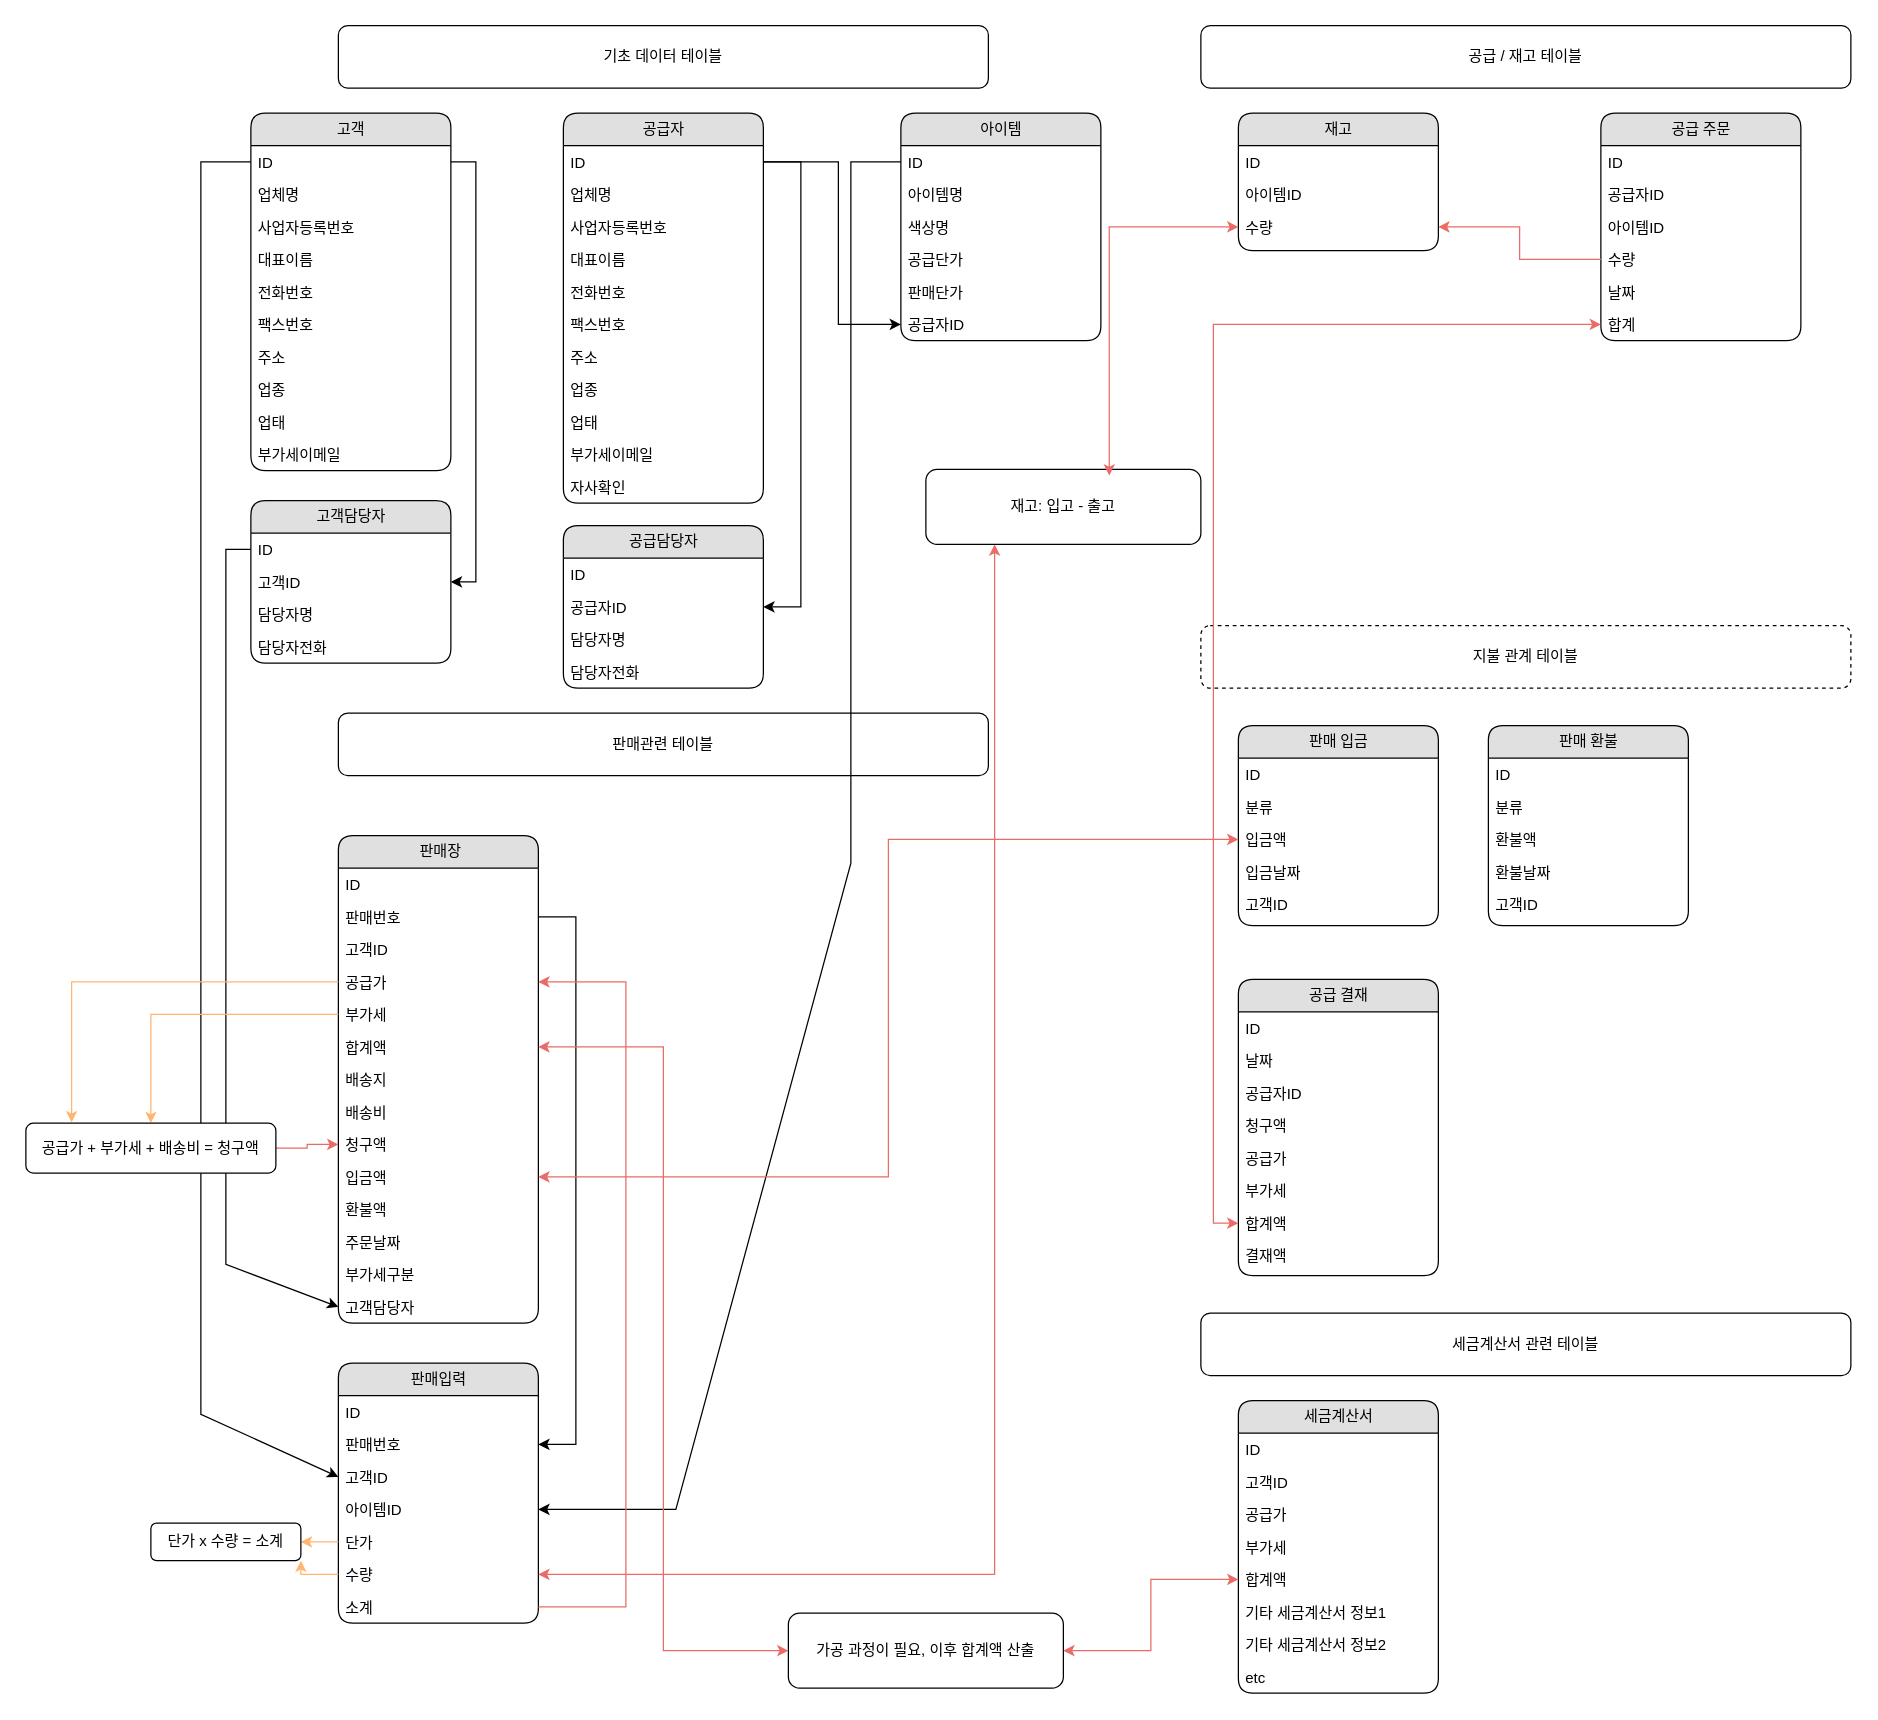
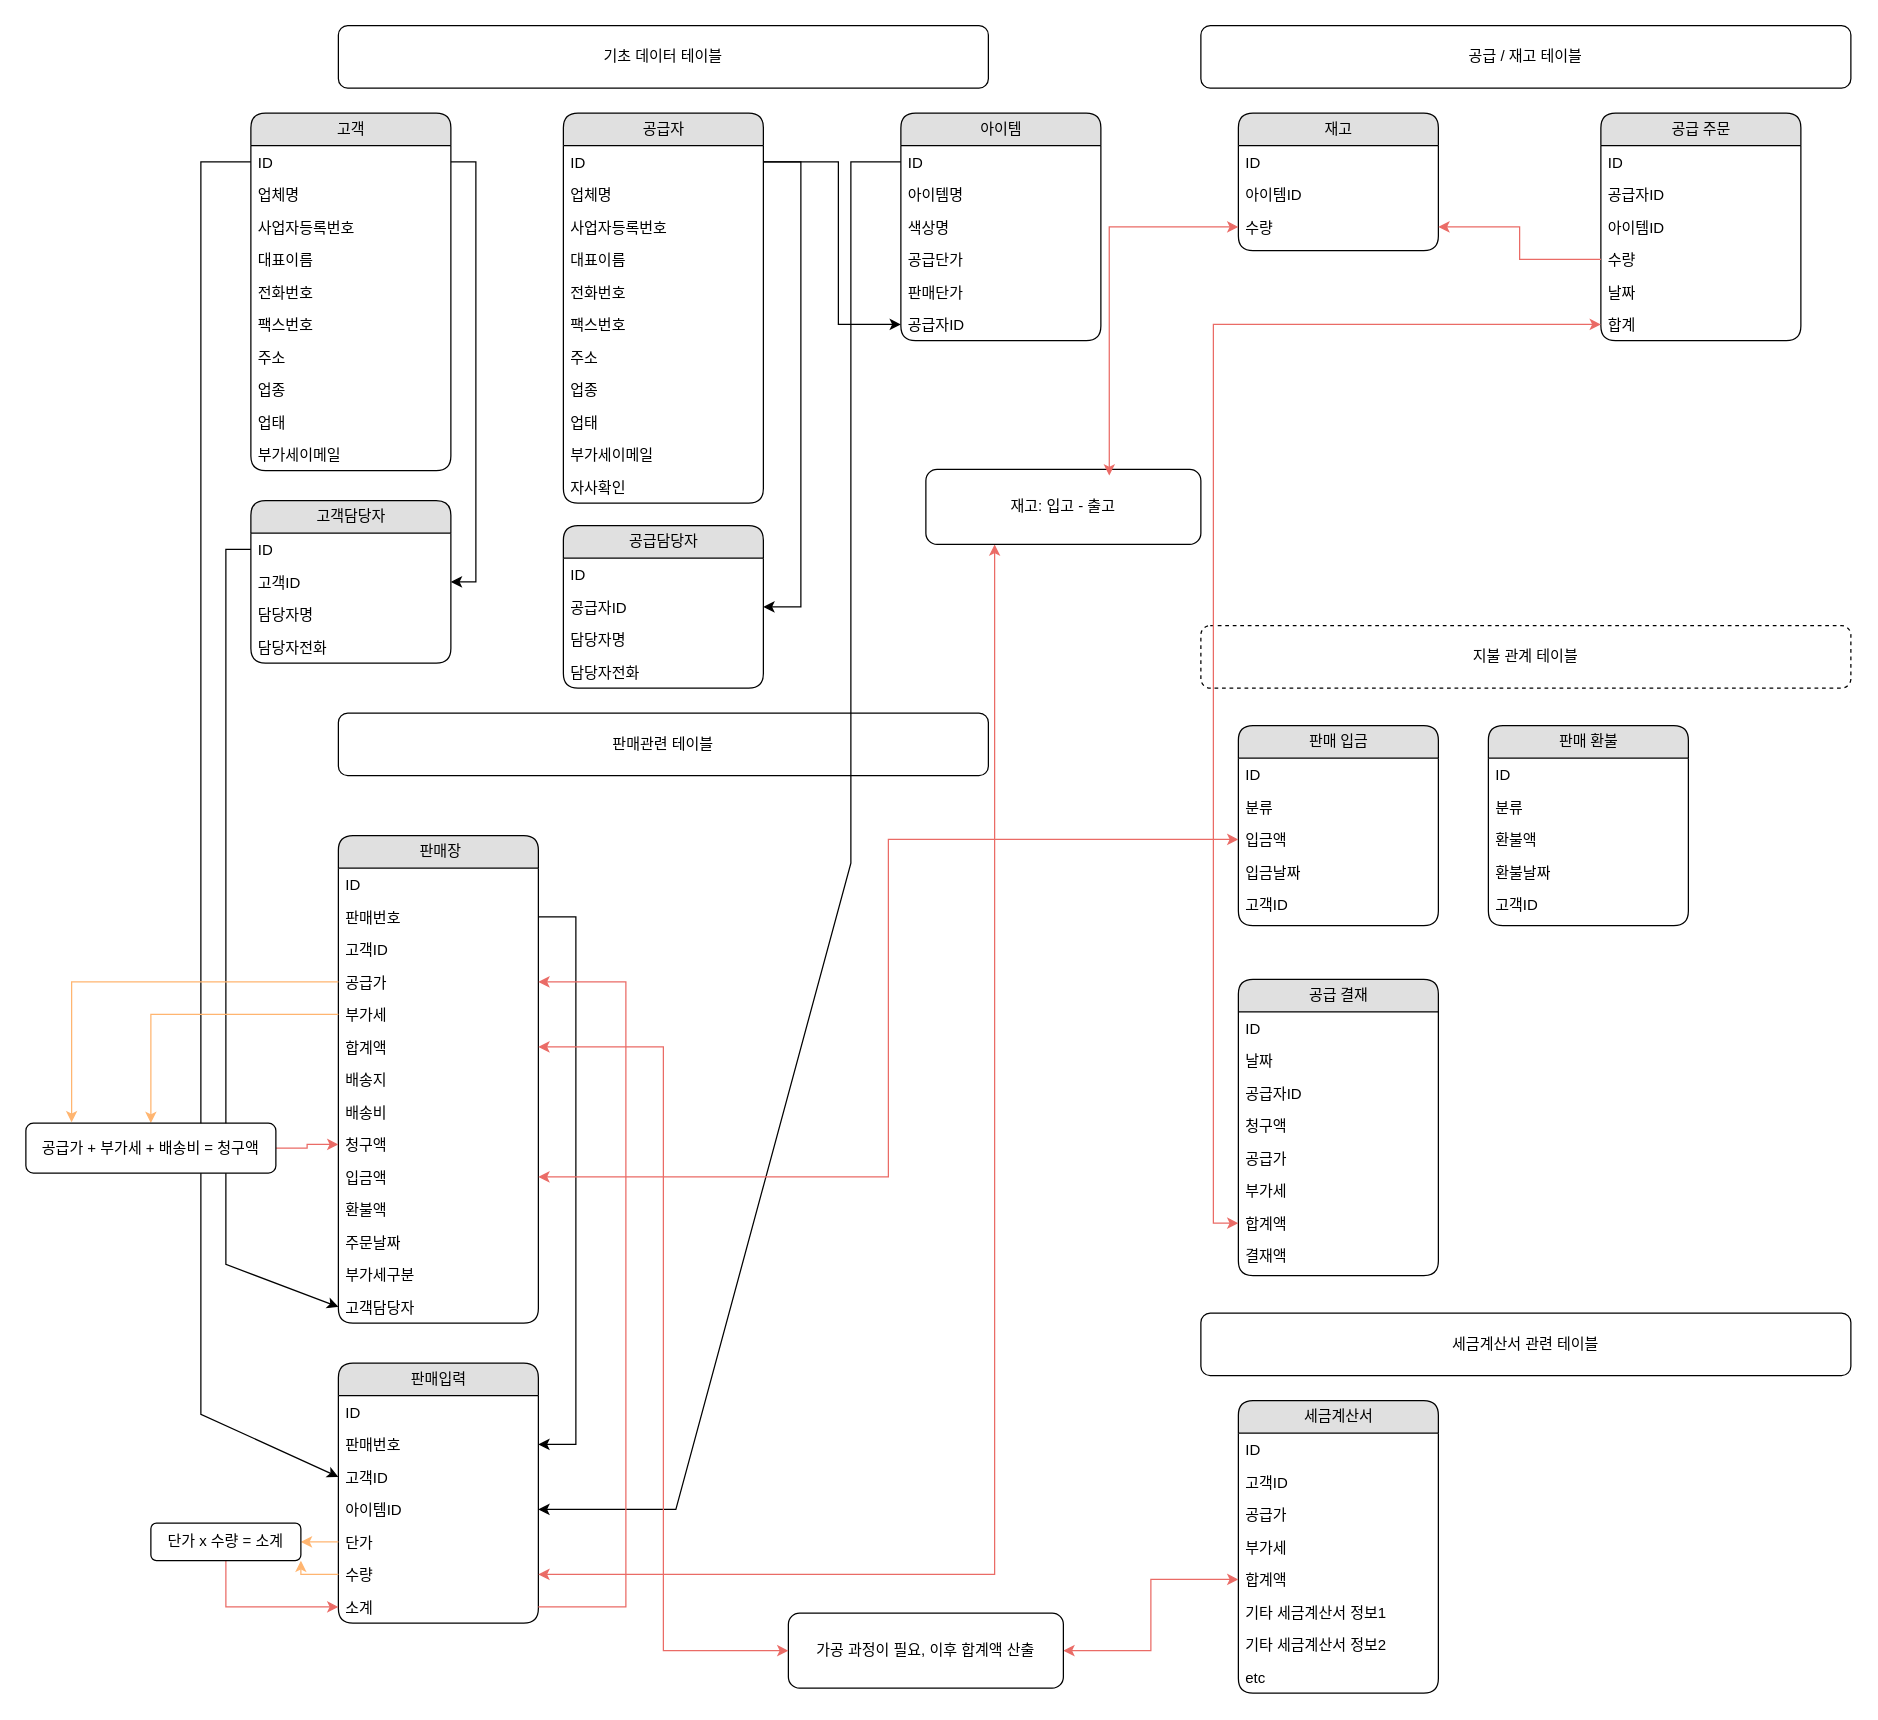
none -> (255, 1607)
